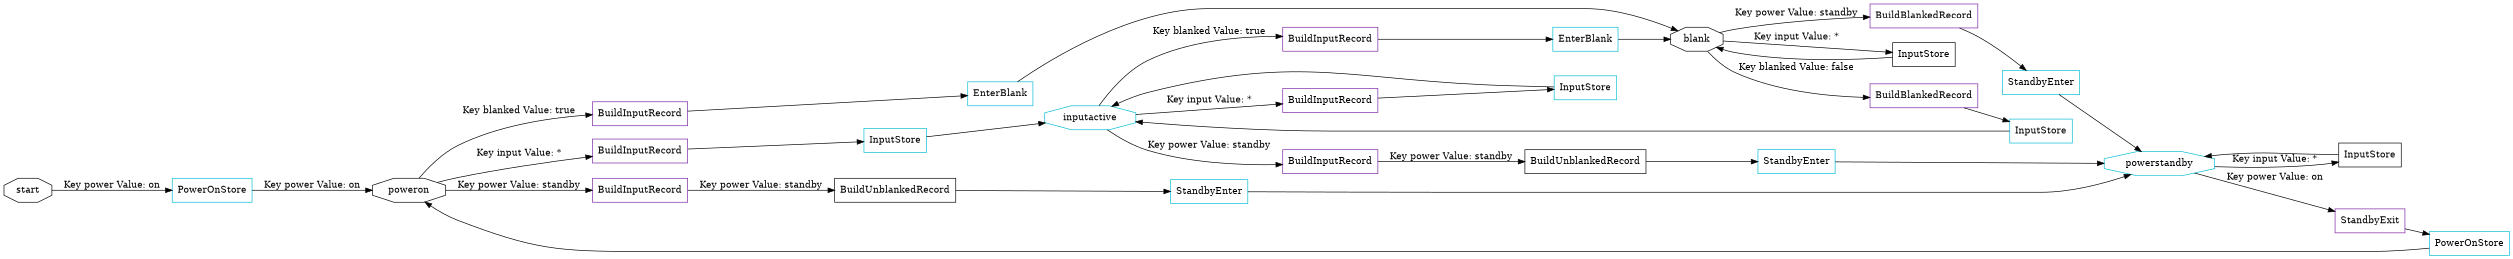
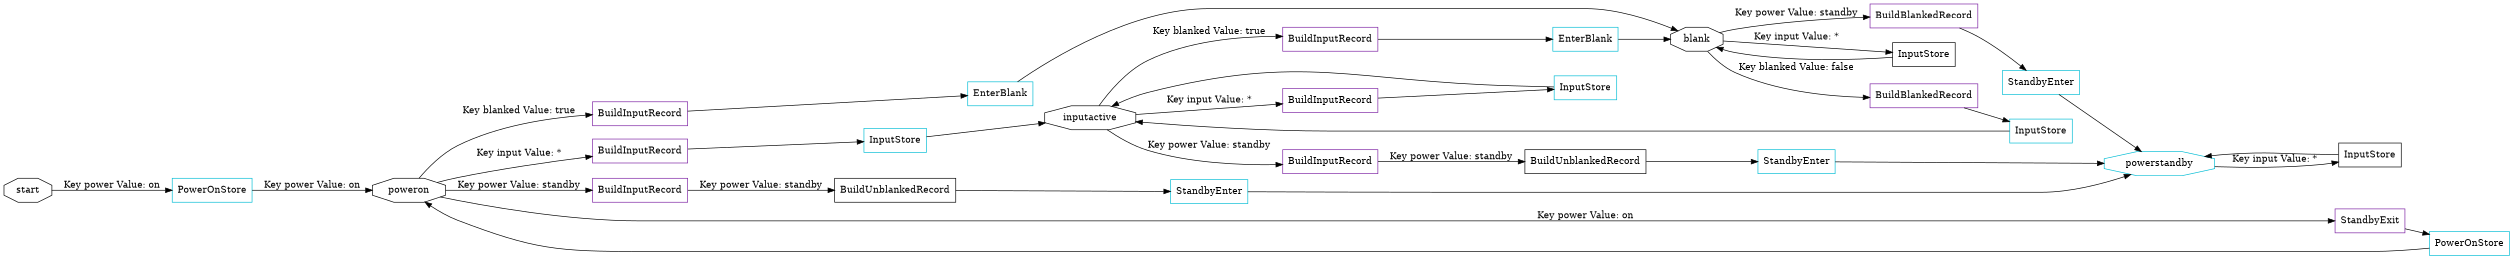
(1090, 118) -> (1090, 118)
(2261, 191) -> (1383, 221)
